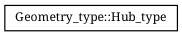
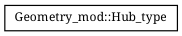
(91, 18) -> (91, 18)
